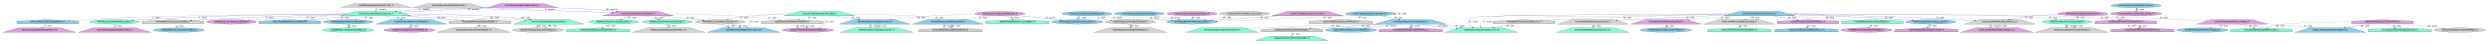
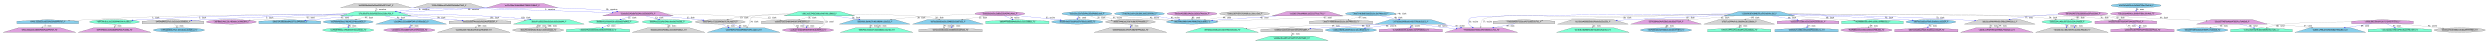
(1481, 30) -> (1481, 30)
